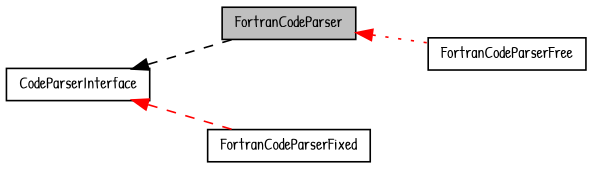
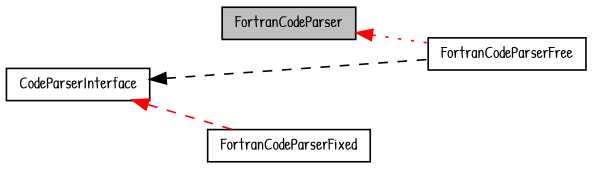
(192, 52) -> (297, 69)
